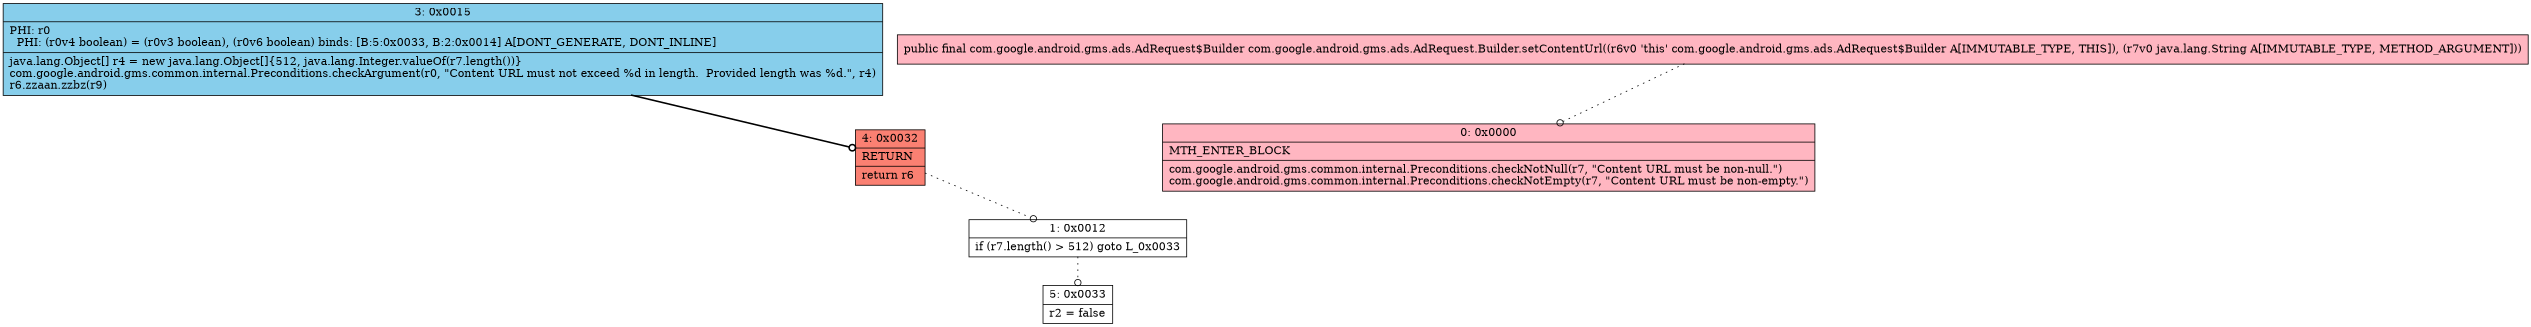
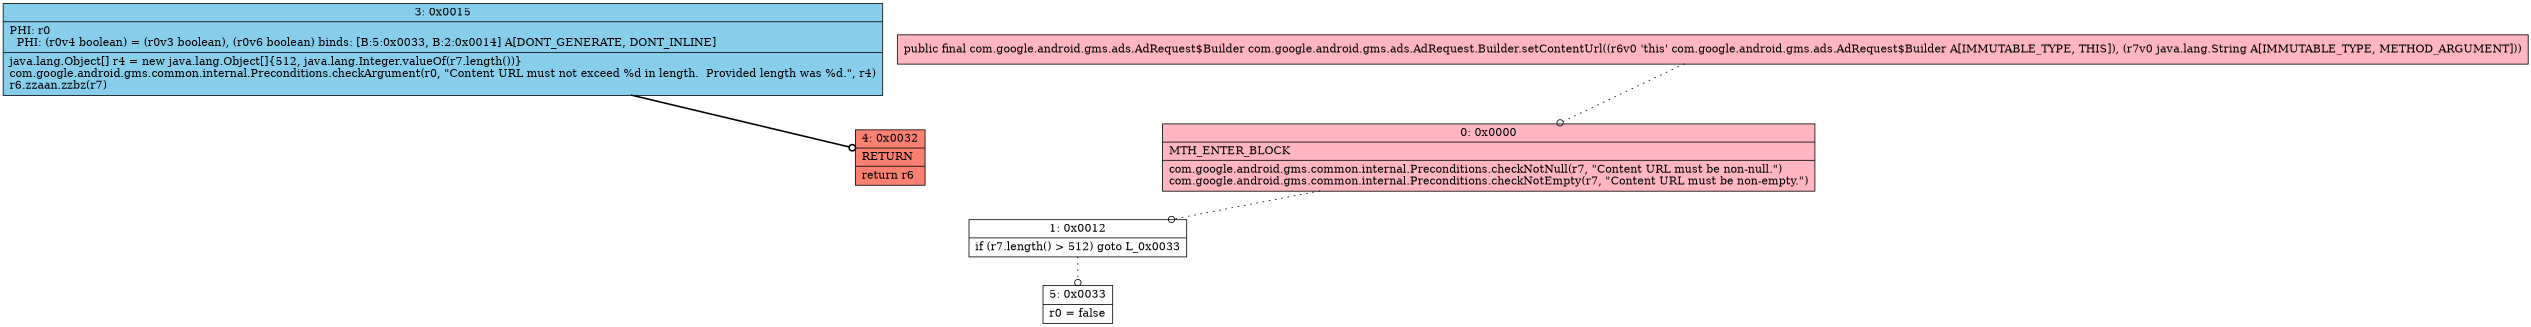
(59, 86) -> (59, 86)
(978, 195) -> (1247, 205)
(1077, 314) -> (1077, 314)
